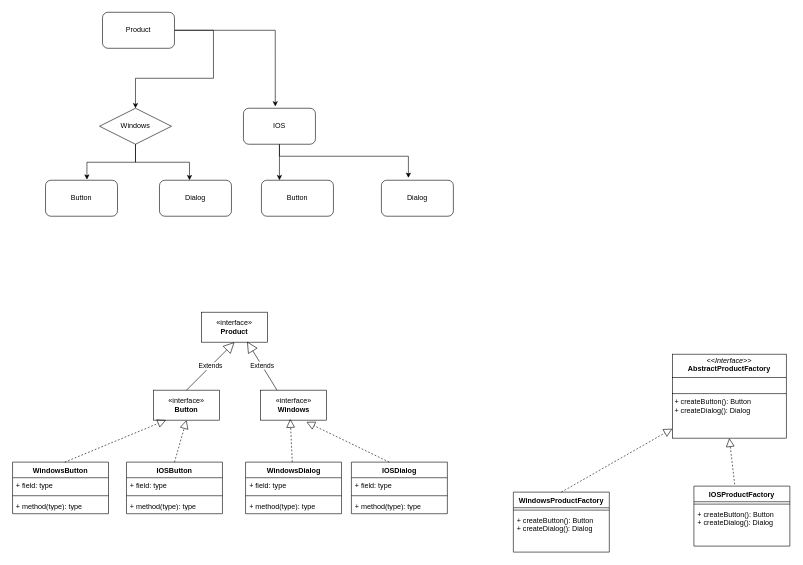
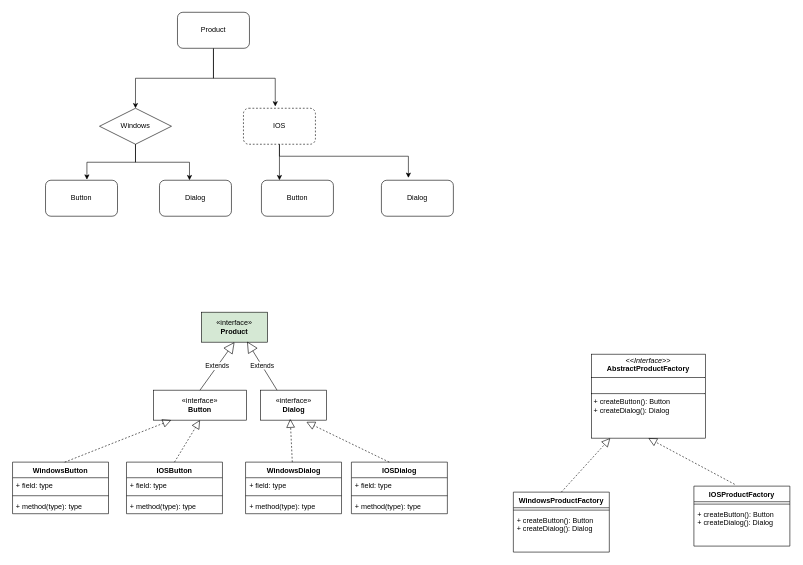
(138, 30) -> (213, 30)
(279, 126) -> (279, 126)
(234, 327) -> (234, 327)
(729, 396) -> (648, 396)
(186, 405) -> (200, 405)
(294, 405) -> (294, 405)
